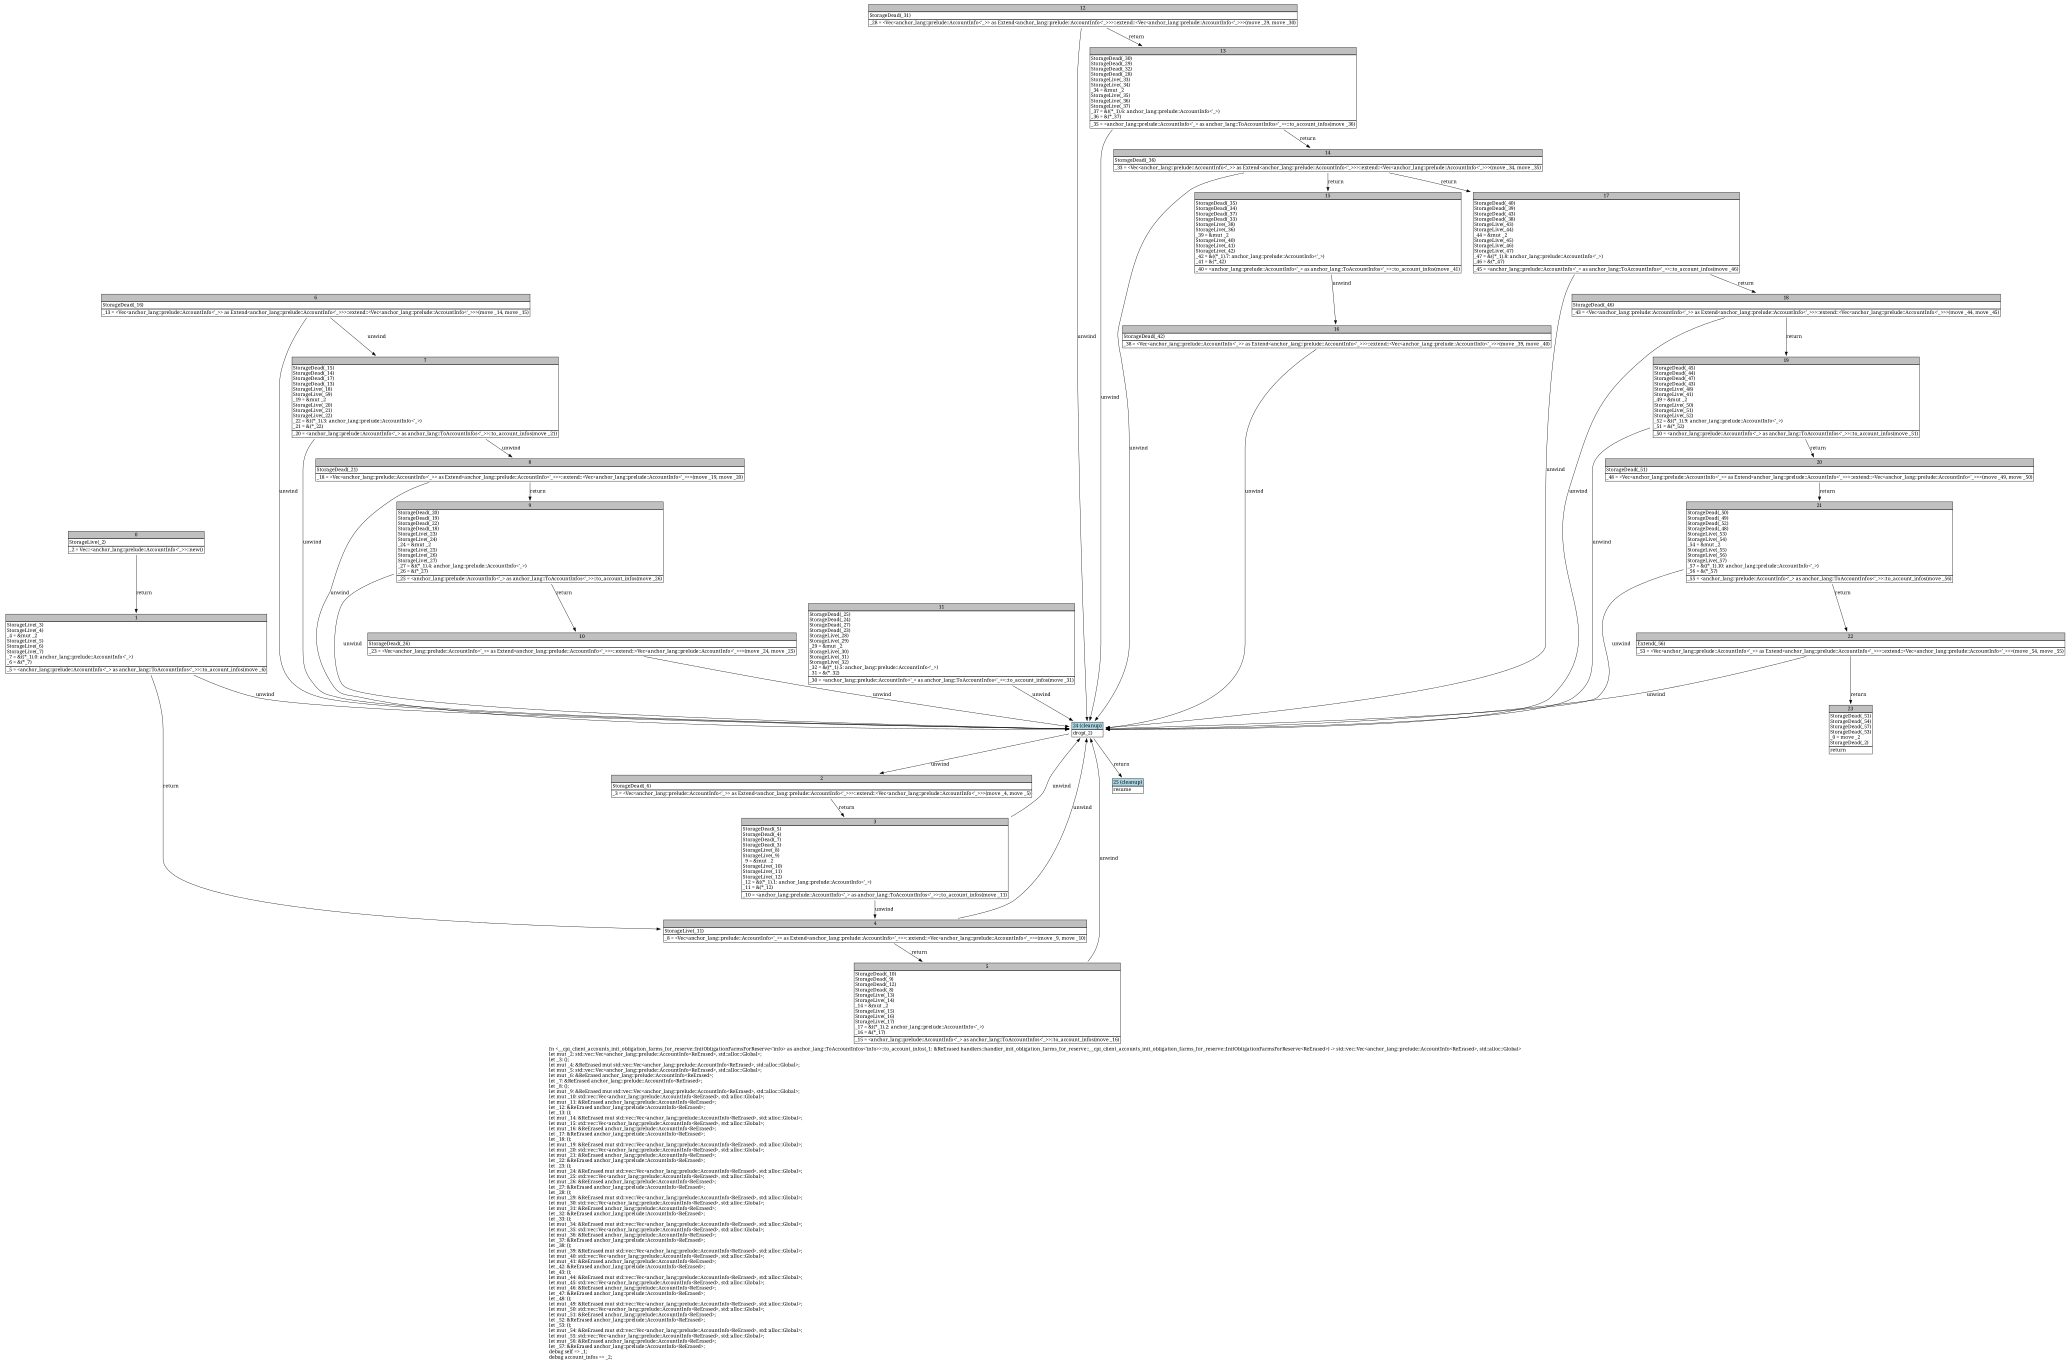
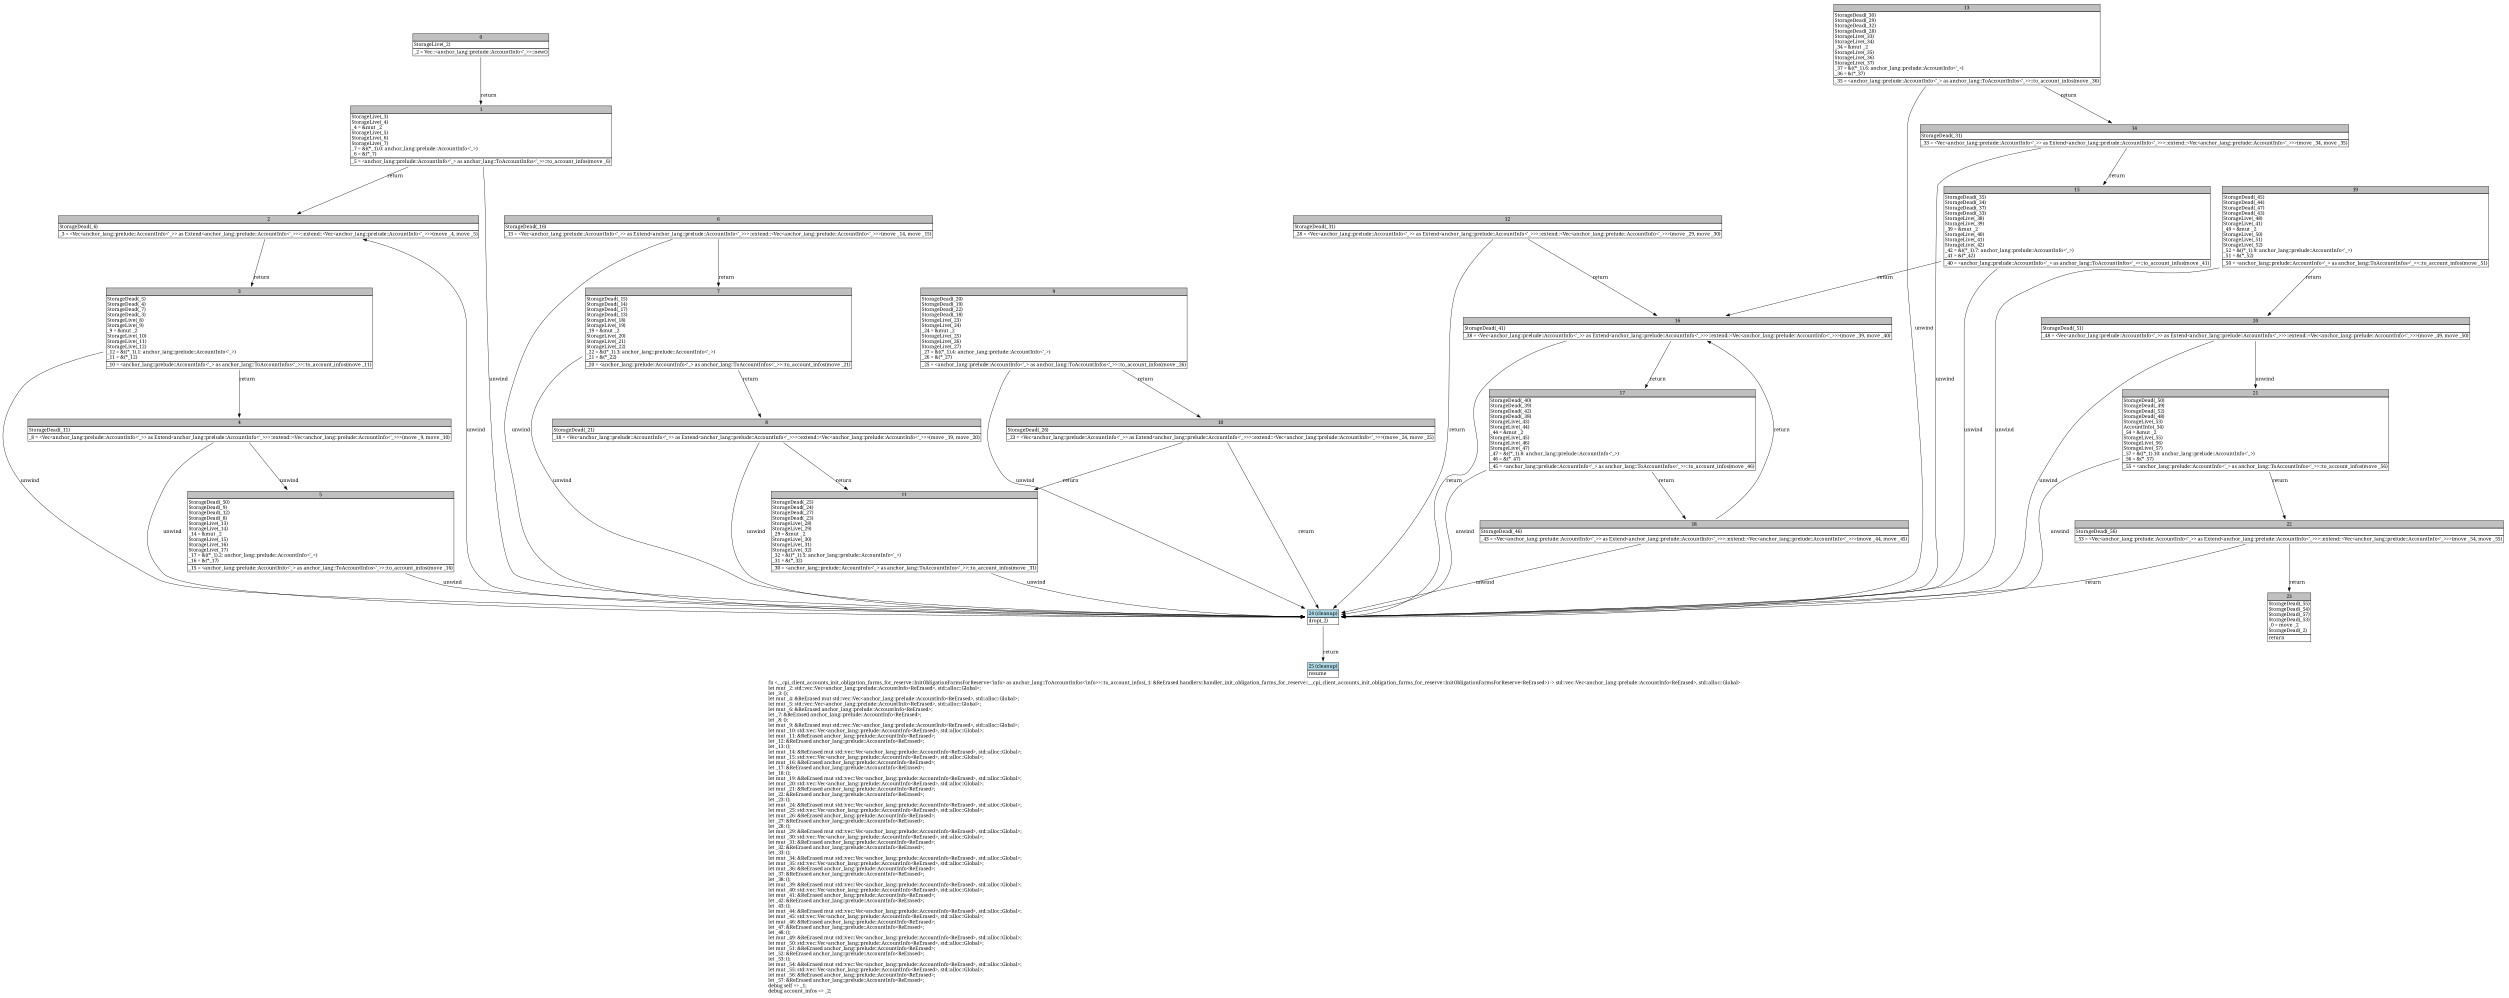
(1123, 36) -> (1591, 277)
(1135, 160) -> (1942, 136)
(1428, 181) -> (1659, 363)
(1495, 214) -> (1511, 411)
(1216, 230) -> (1965, 224)
(1342, 284) -> (1885, 277)
(1786, 335) -> (1774, 428)
(377, 337) -> (726, 277)
(1087, 337) -> (1457, 430)
(1144, 337) -> (1485, 328)
(313, 395) -> (606, 325)
(511, 448) -> (751, 379)
none -> (1110, 466)
(530, 490) -> (814, 465)
(1254, 491) -> (1454, 481)
(1828, 491) -> (2265, 379)
(1707, 539) -> (2144, 427)
none -> (1948, 579)
none -> (1995, 586)
(1651, 644) -> (2097, 532)
(882, 695) -> (1306, 532)
(1656, 695) -> (2093, 582)
(1851, 716) -> (2289, 604)
(311, 908) -> (354, 190)
(884, 909) -> (247, 379)
(684, 931) -> (49, 430)
(919, 953) -> (289, 481)
(876, 974) -> (209, 502)
